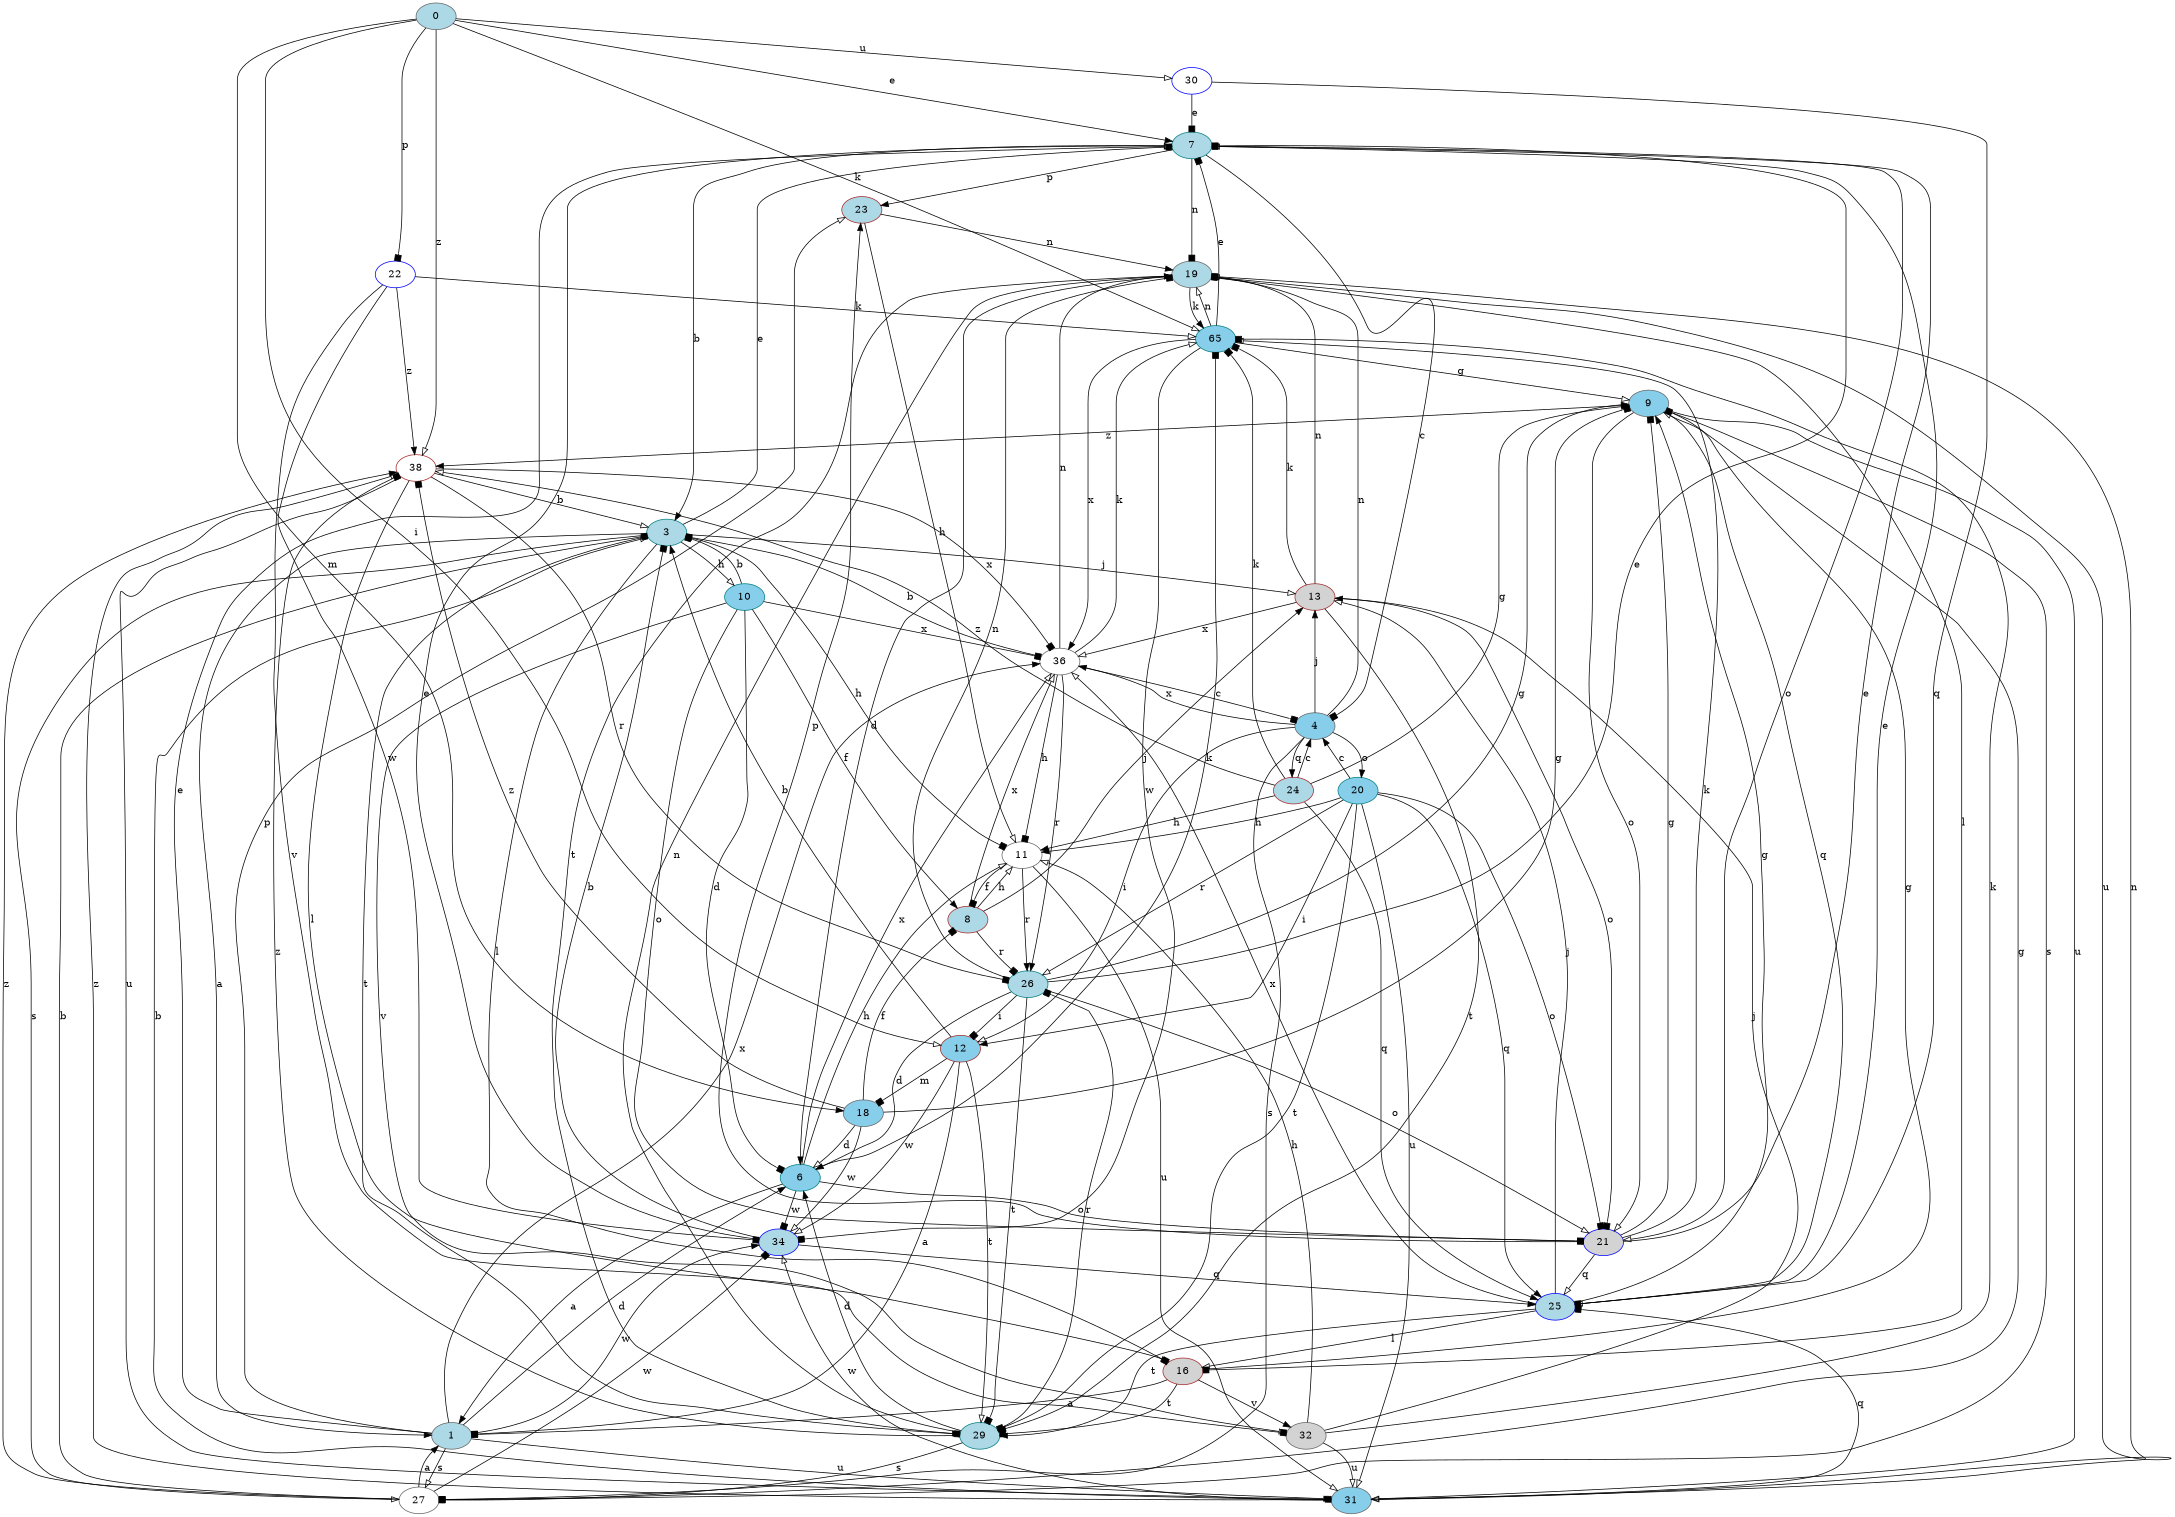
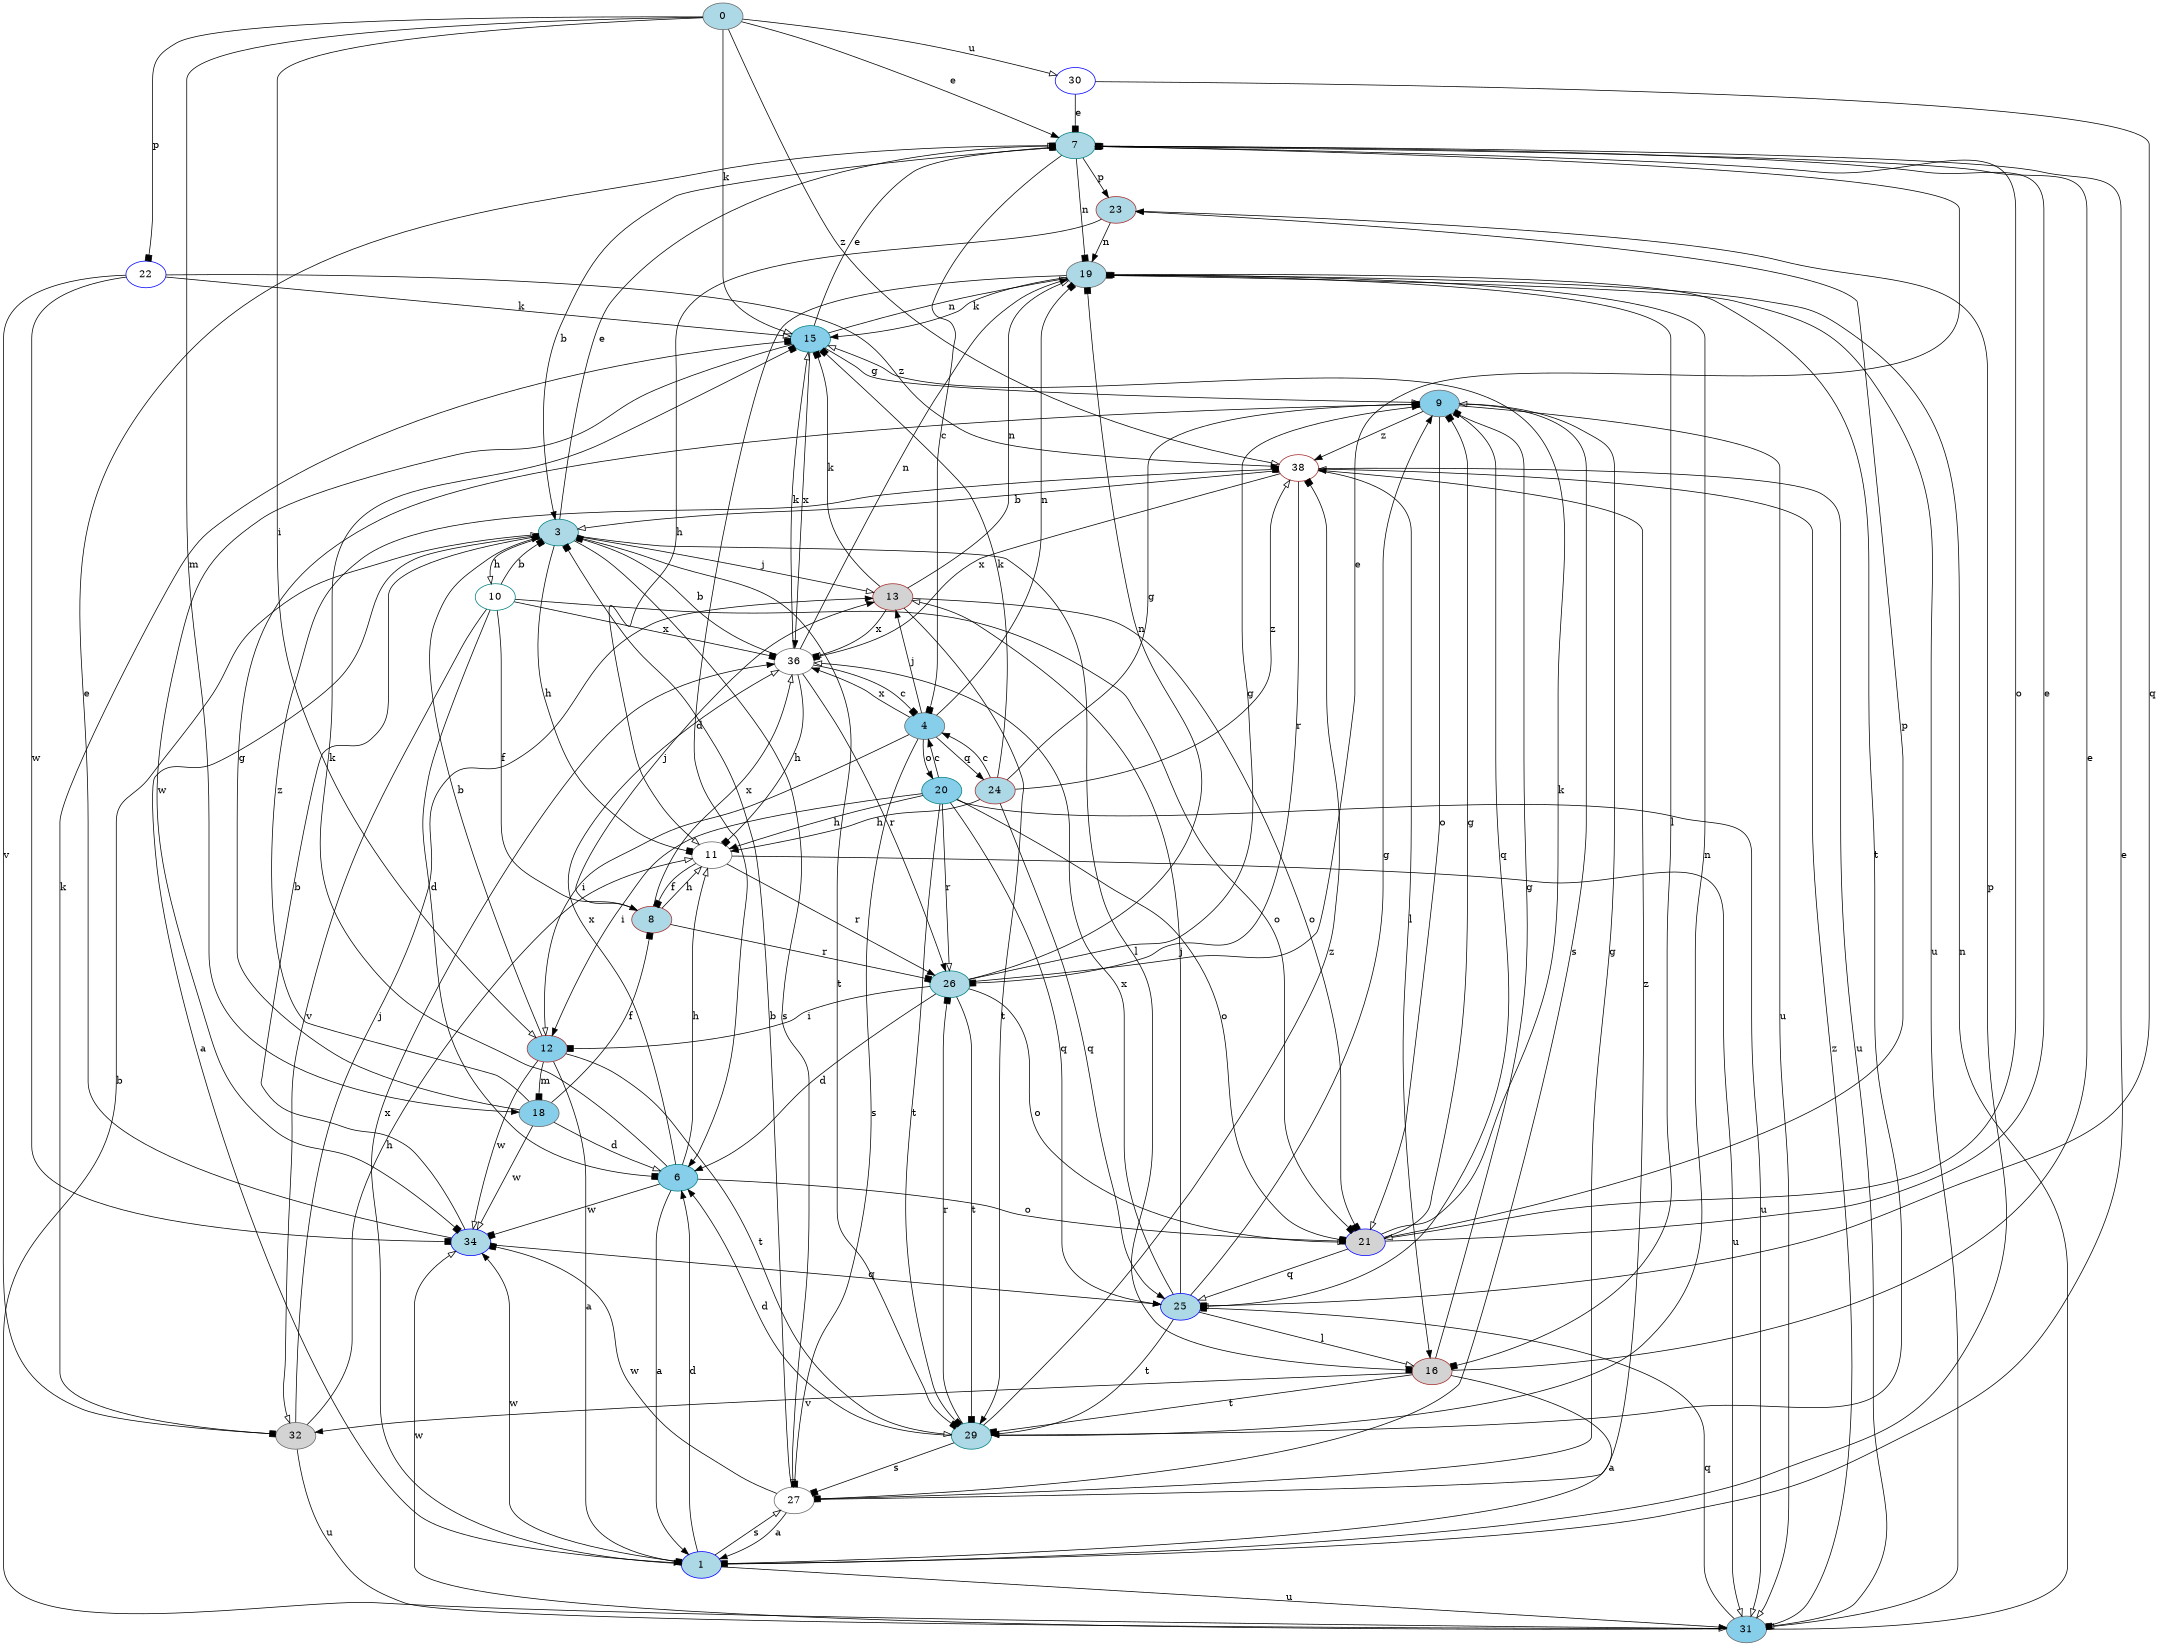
(1216, 339) -> (810, 339)
(1919, 578) -> (2087, 515)
(745, 597) -> (495, 597)
(452, 1436) -> (701, 1565)
